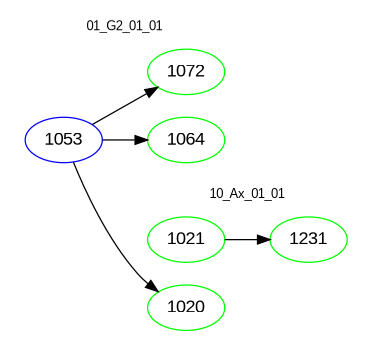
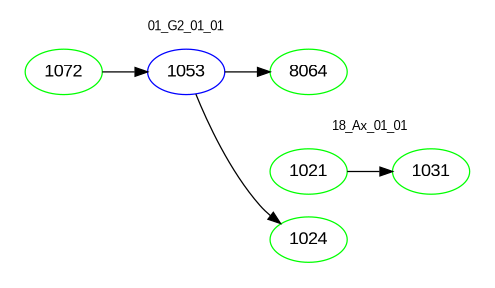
(119, 109) -> (119, 72)
(186, 140) -> (309, 72)
(247, 195) -> (370, 127)
(309, 240) -> (431, 172)
(186, 308) -> (309, 240)
